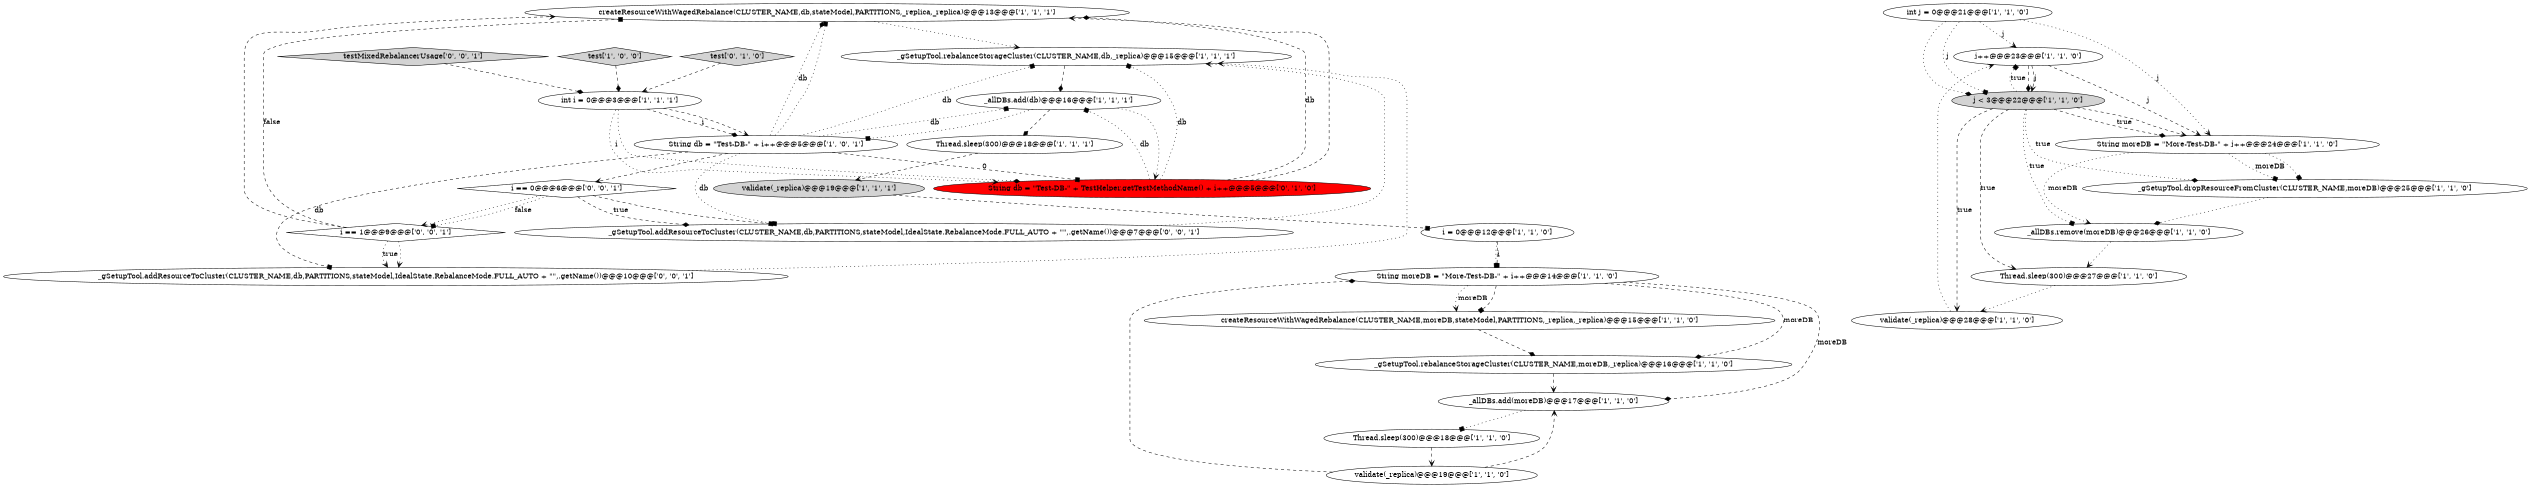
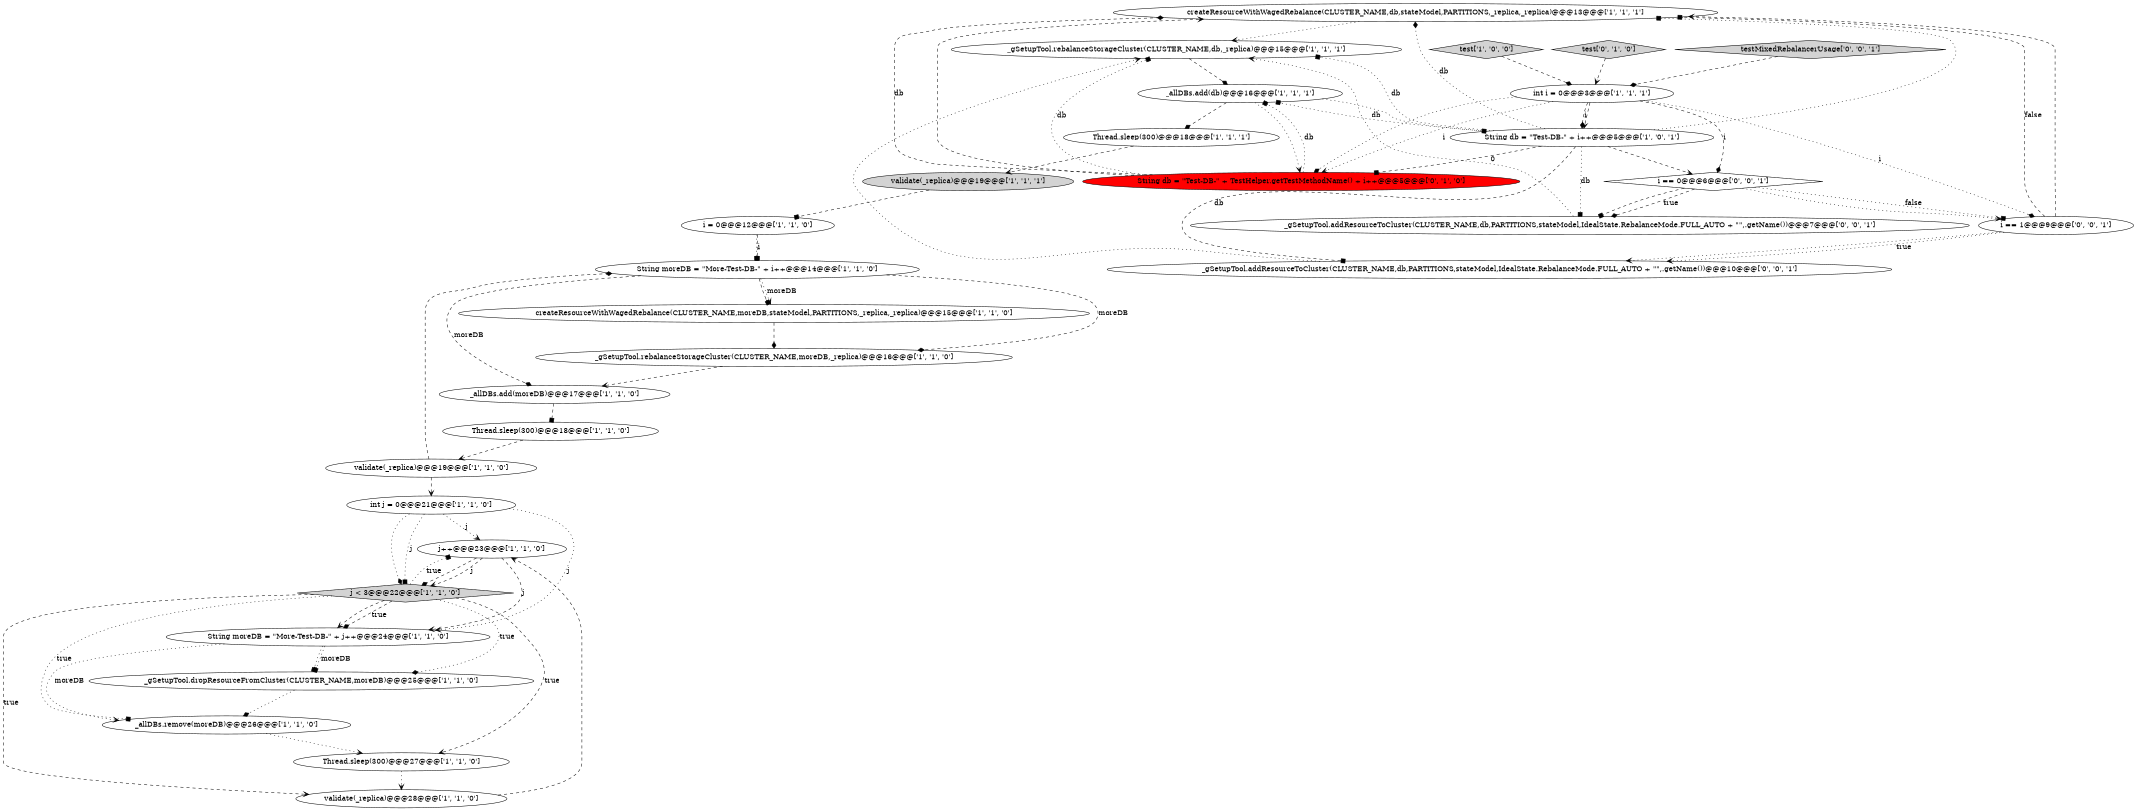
(2028, 101) -> (405, 593)
none -> (1700, 117)
none -> (1838, 149)
(1938, 177) -> (582, 694)
(396, 233) -> (2056, 225)
(1495, 419) -> (553, 410)
(1532, 455) -> (431, 484)
